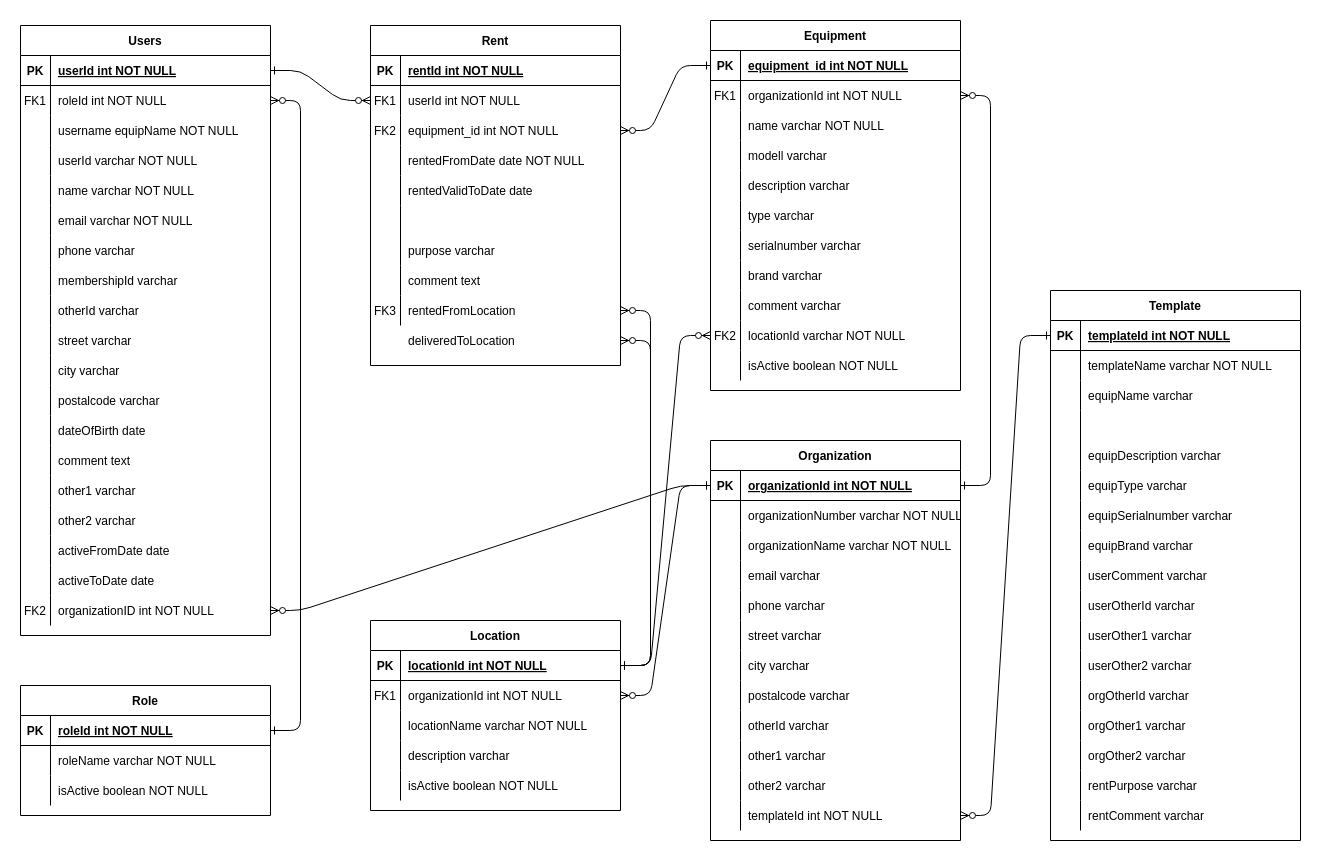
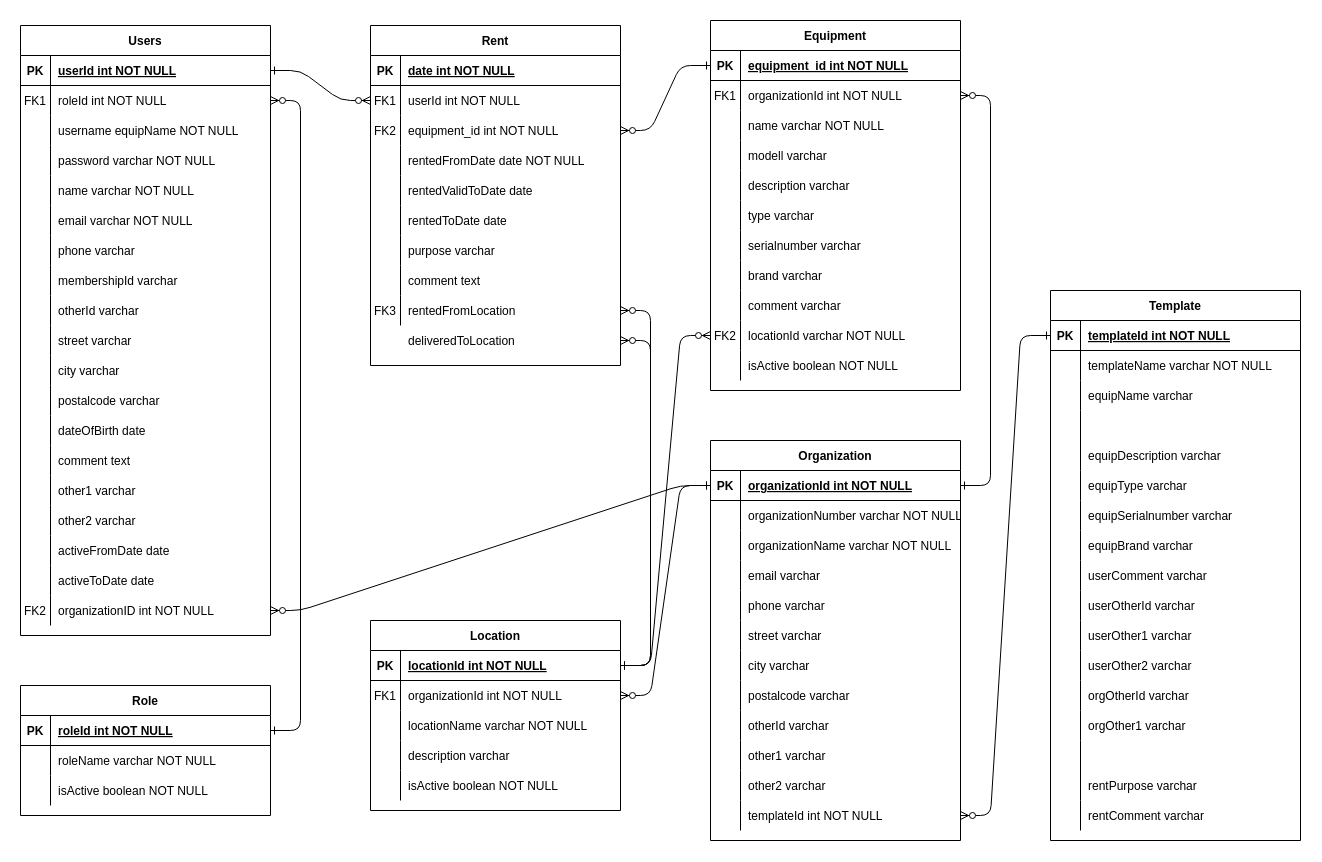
(467, 71) -> (460, 71)
(131, 161) -> (137, 161)
none -> (511, 221)
(1191, 756) -> none
